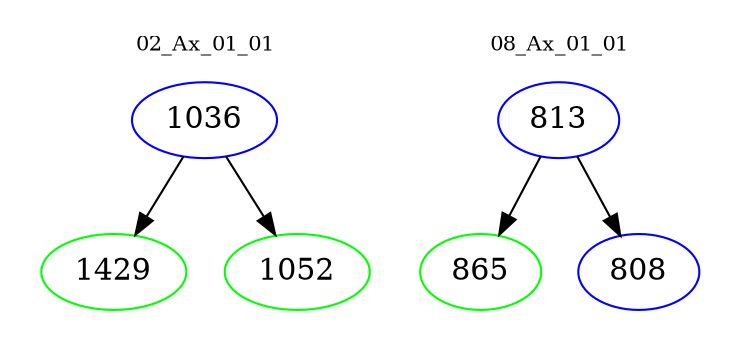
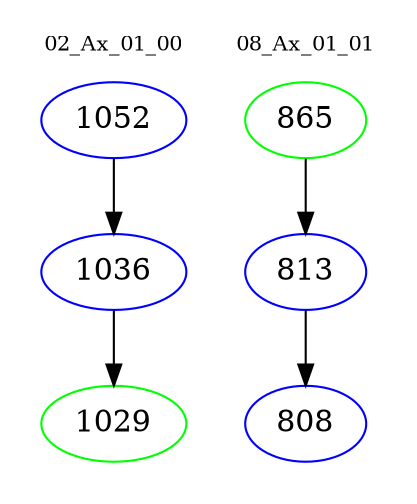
(206, 45) -> (114, 45)
(525, 186) -> (306, 186)
(245, 187) -> (114, 186)
(114, 272) -> (114, 424)
(297, 272) -> (114, 120)
